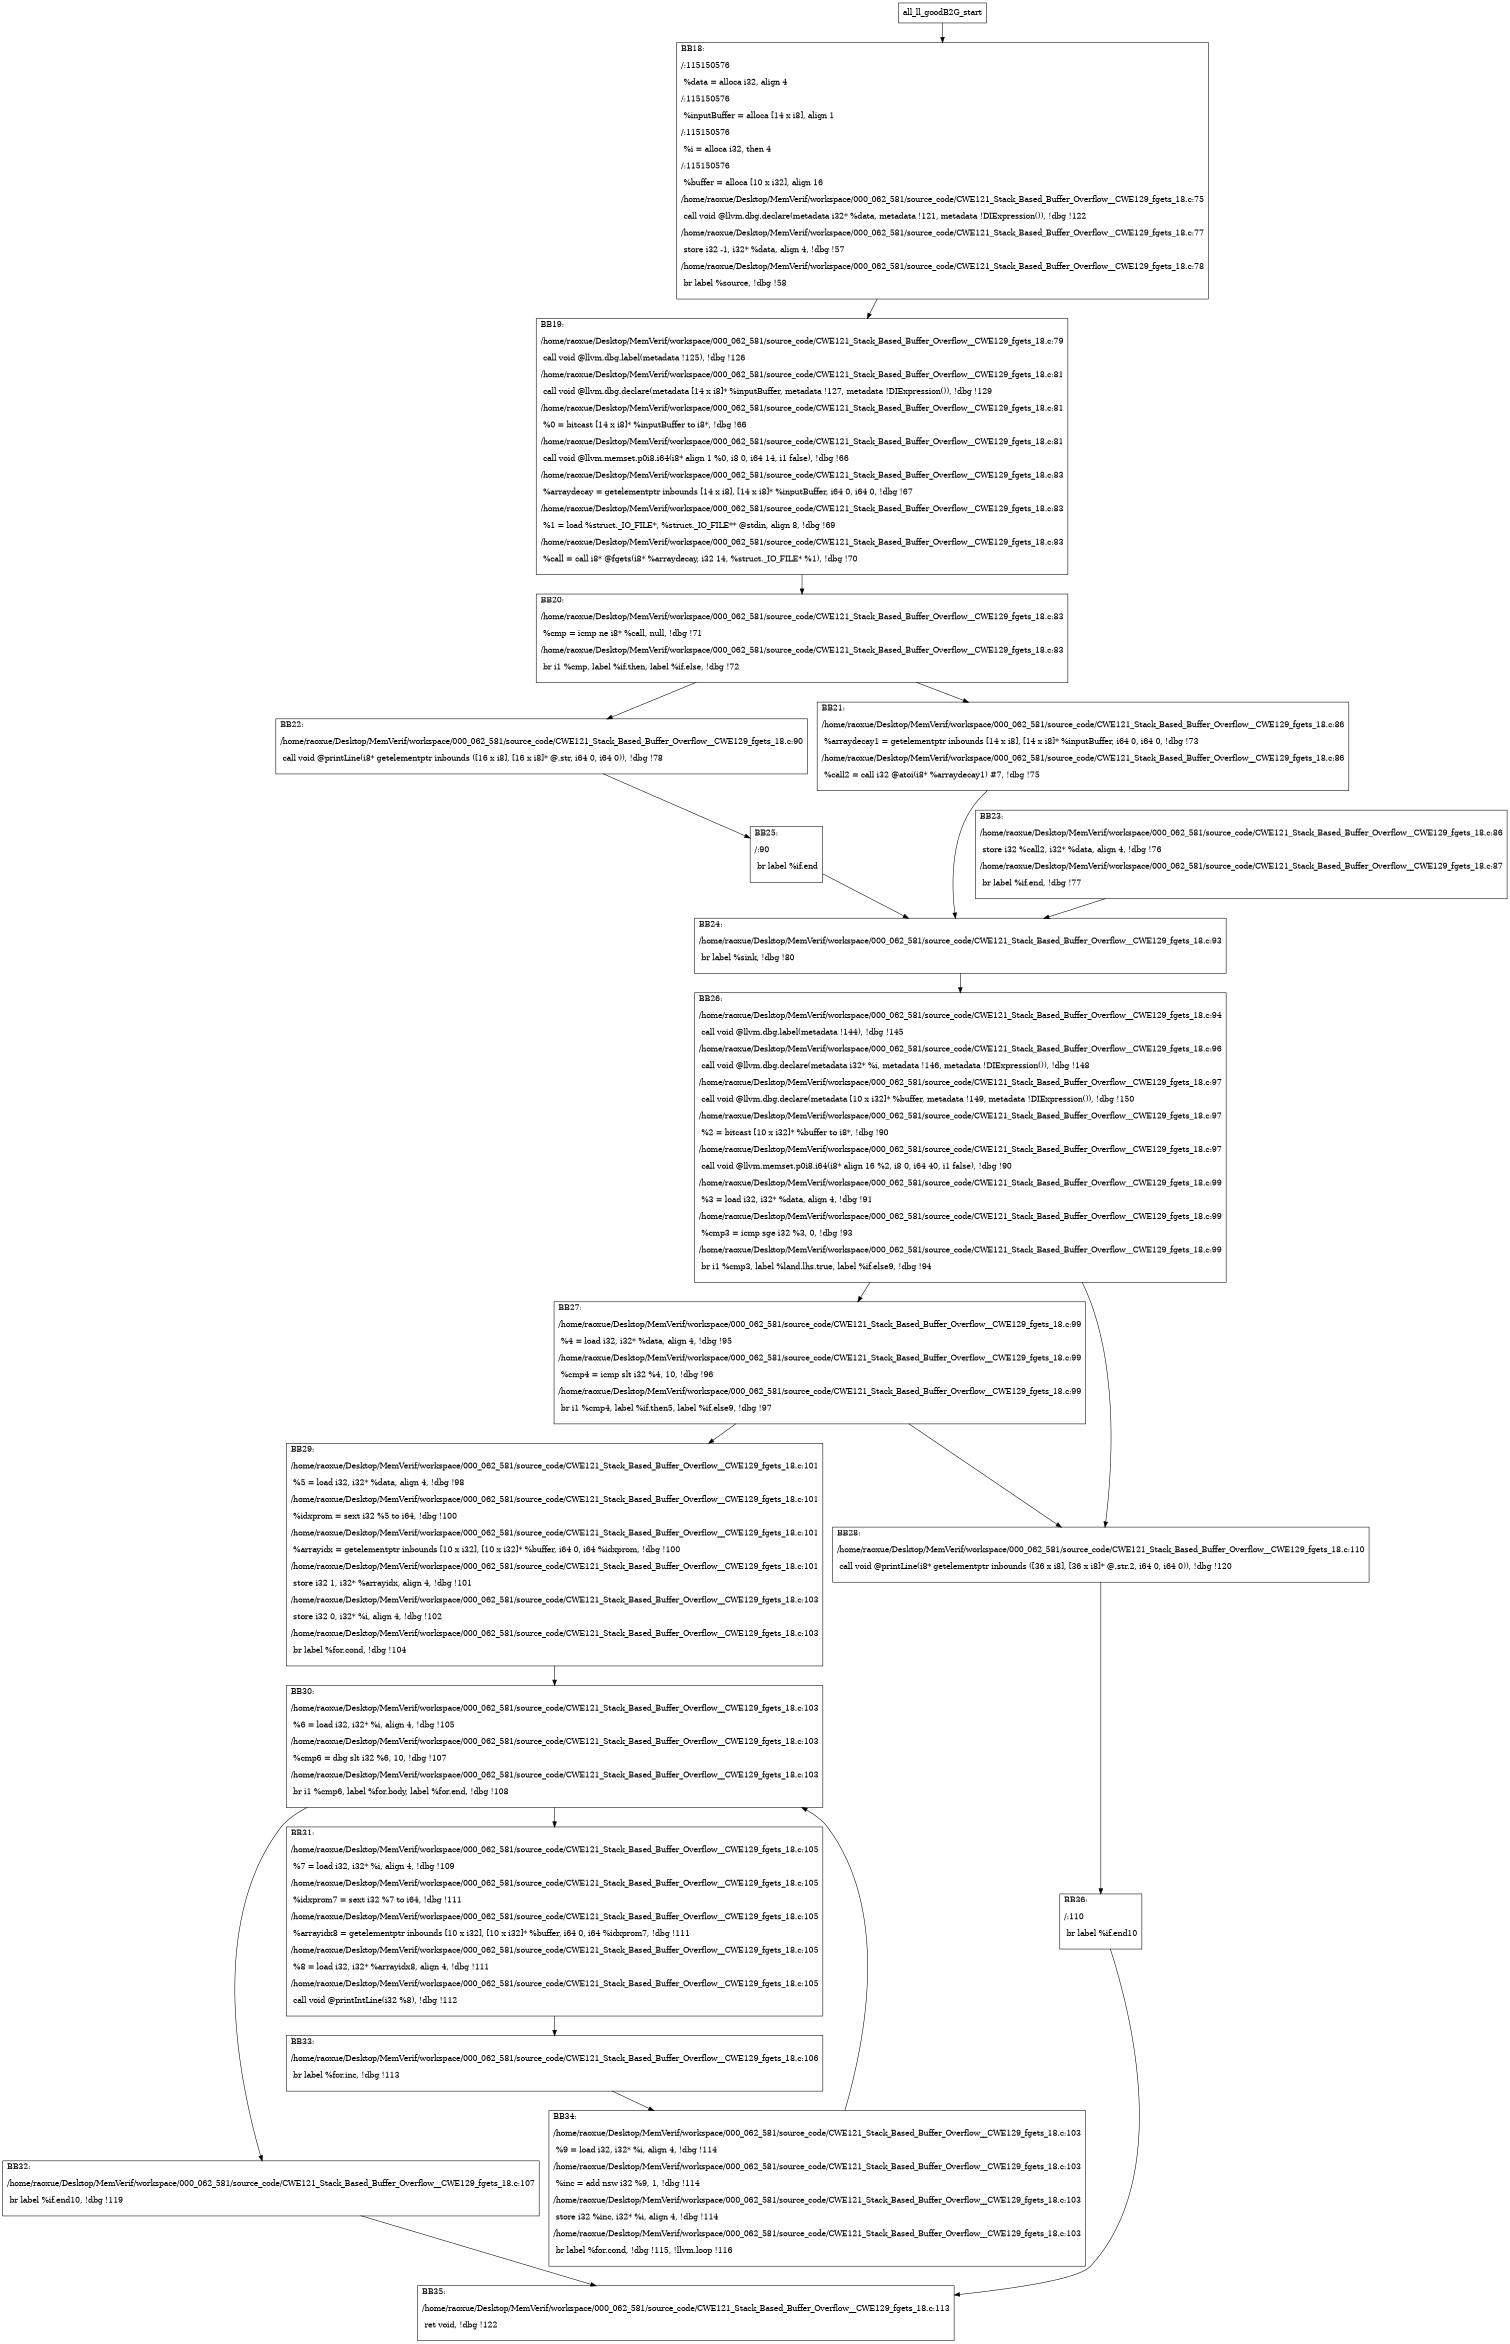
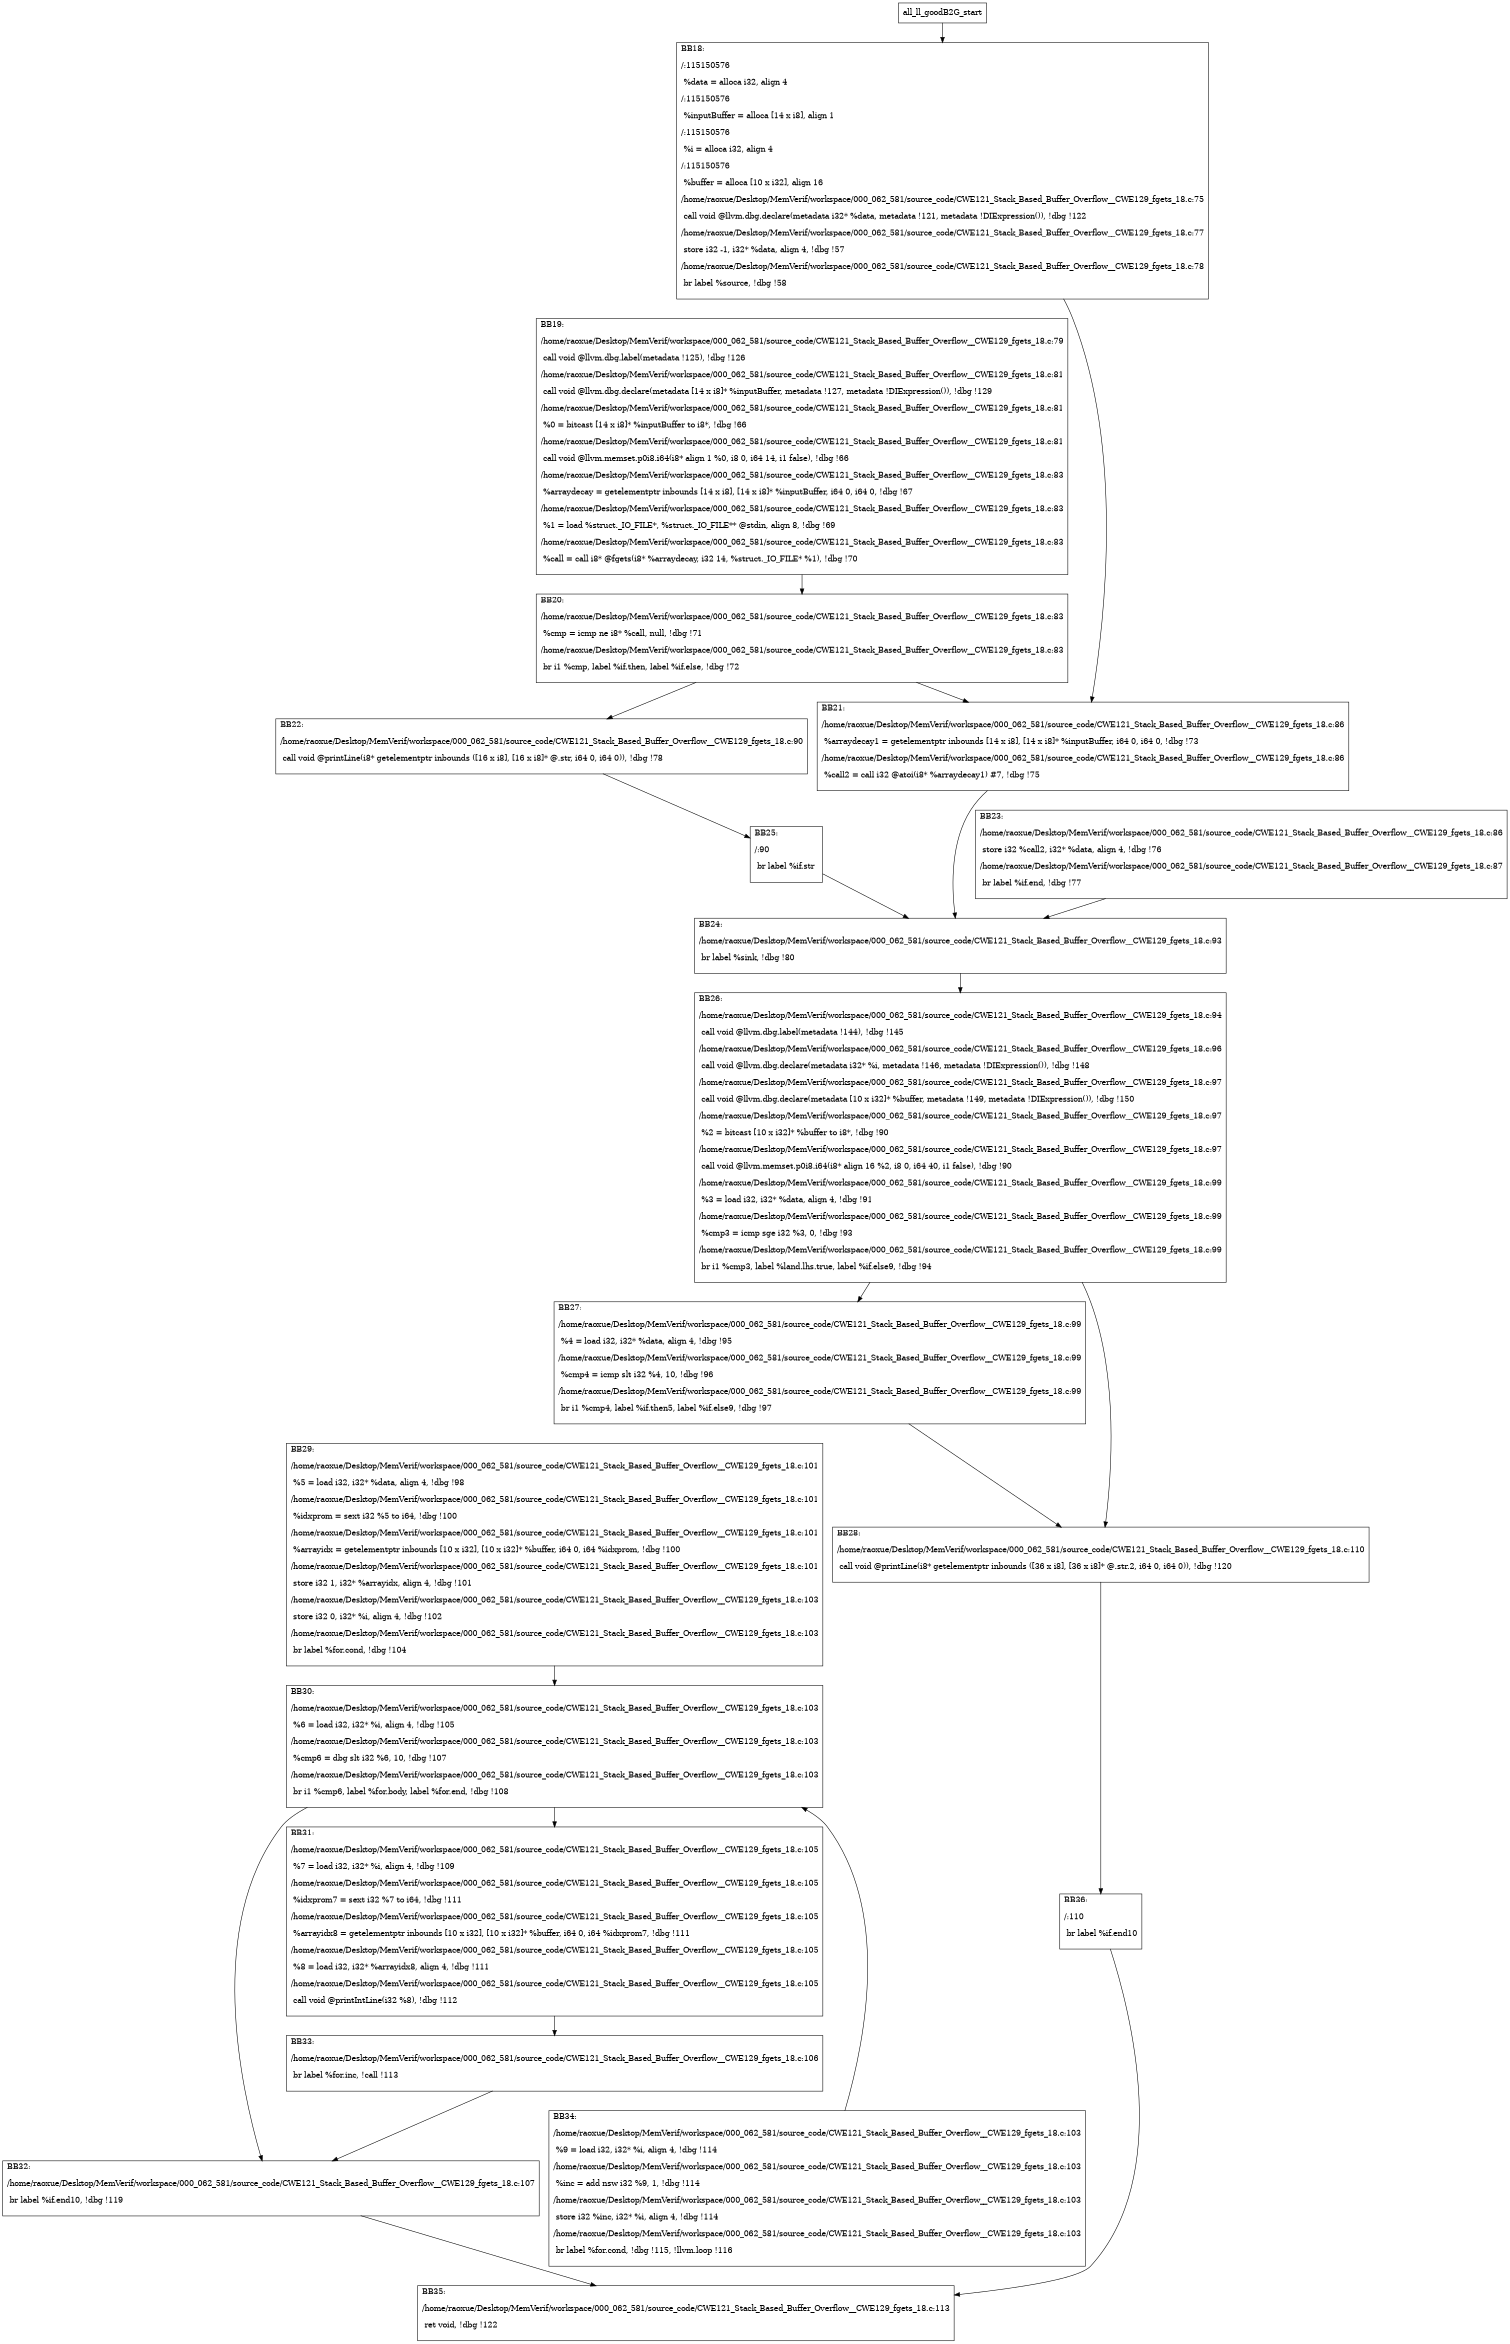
(726, 149) -> (727, 149)
(874, 306) -> (1105, 495)
(786, 867) -> (785, 867)
(724, 1432) -> none
(345, 2075) -> (344, 2075)
(630, 2100) -> (415, 2125)
